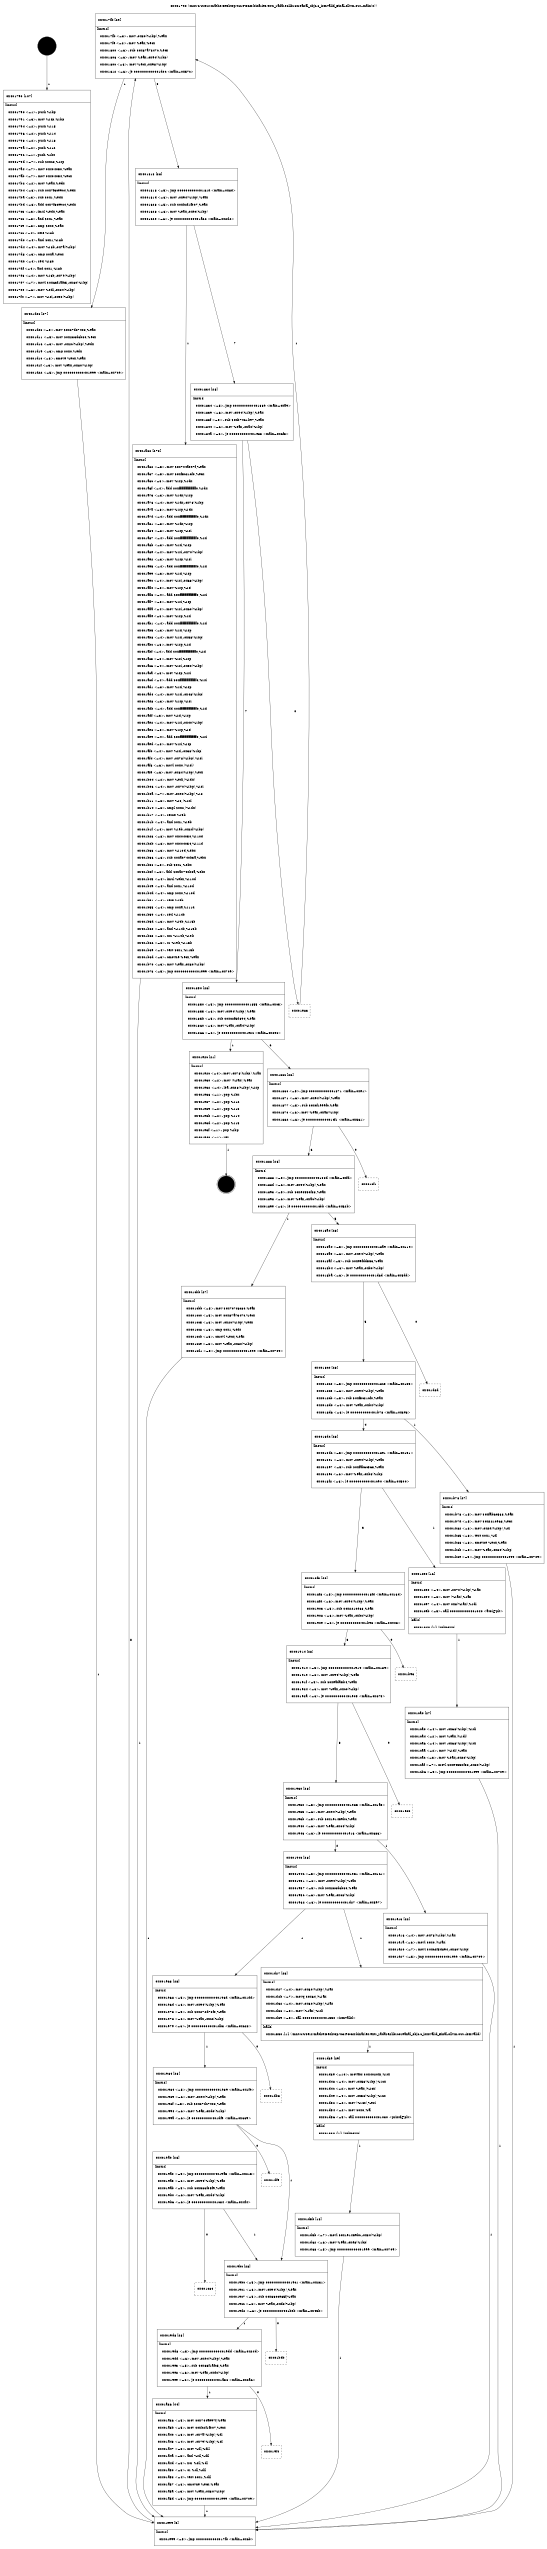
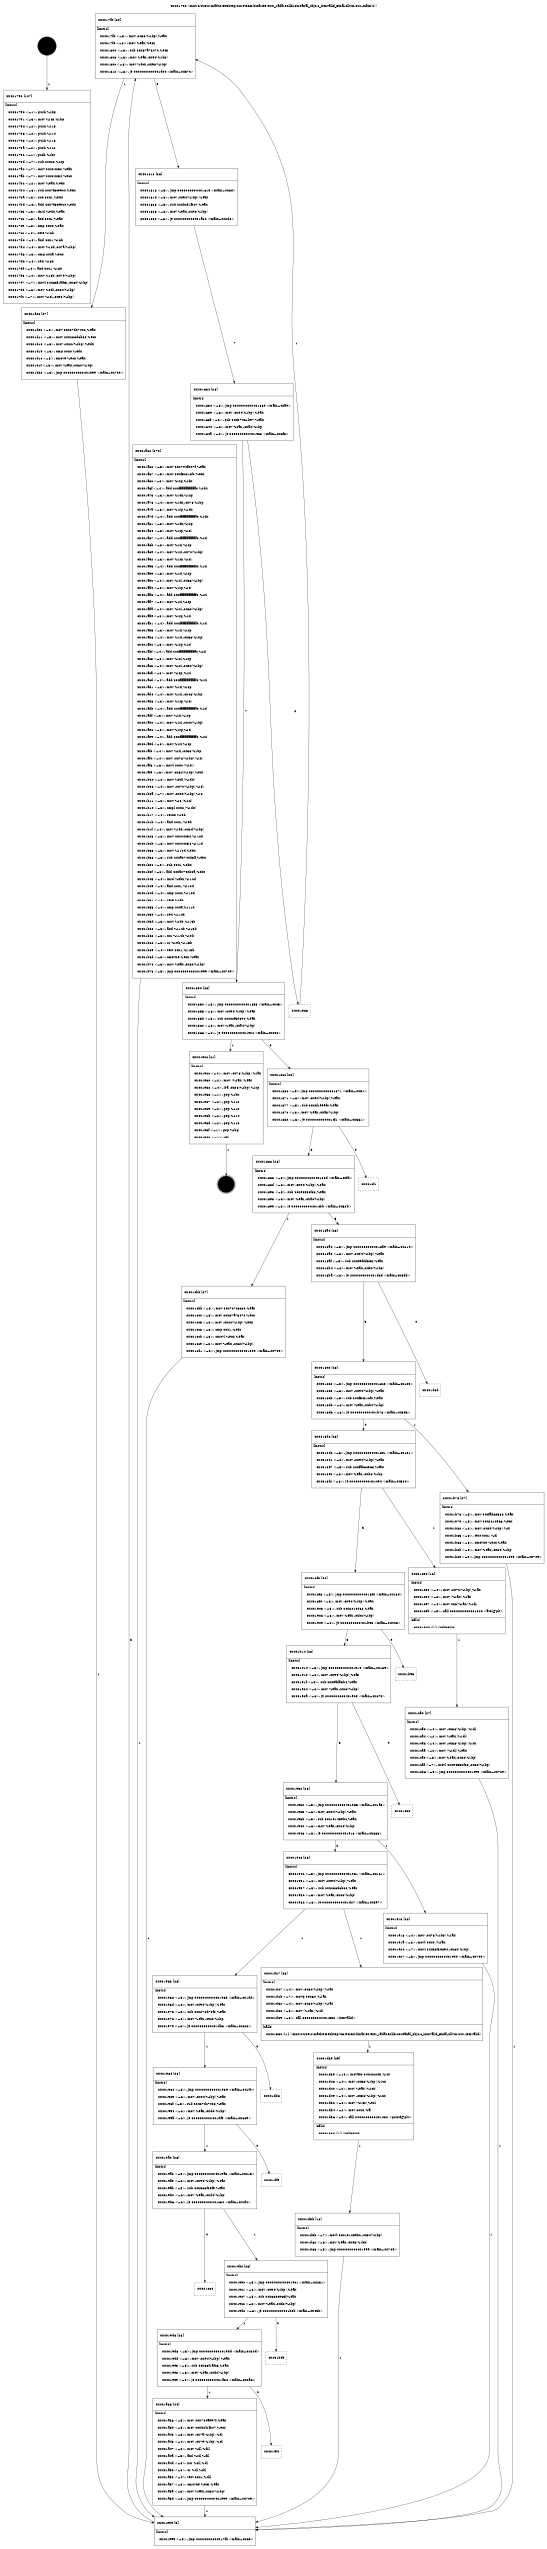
(186, 334) -> none
(289, 2177) -> (205, 2137)
